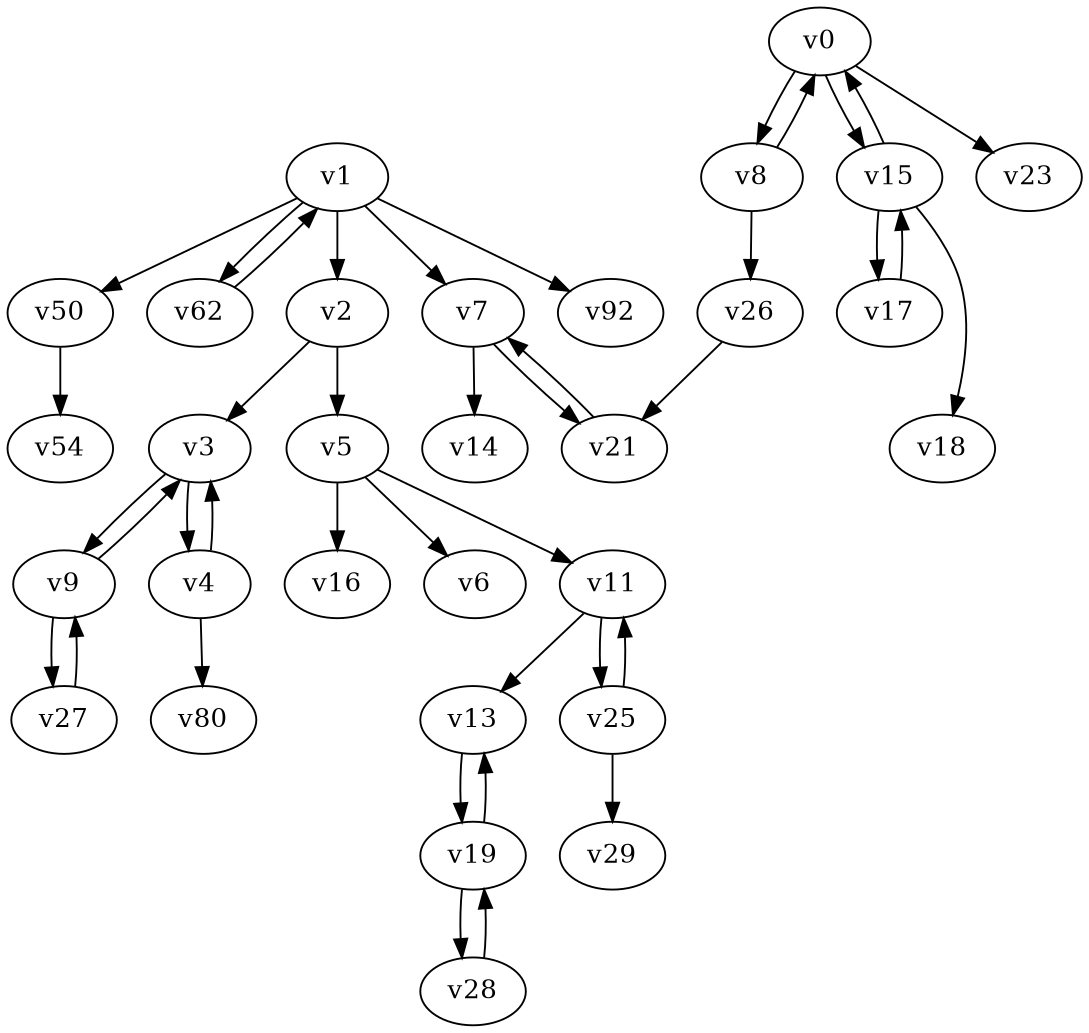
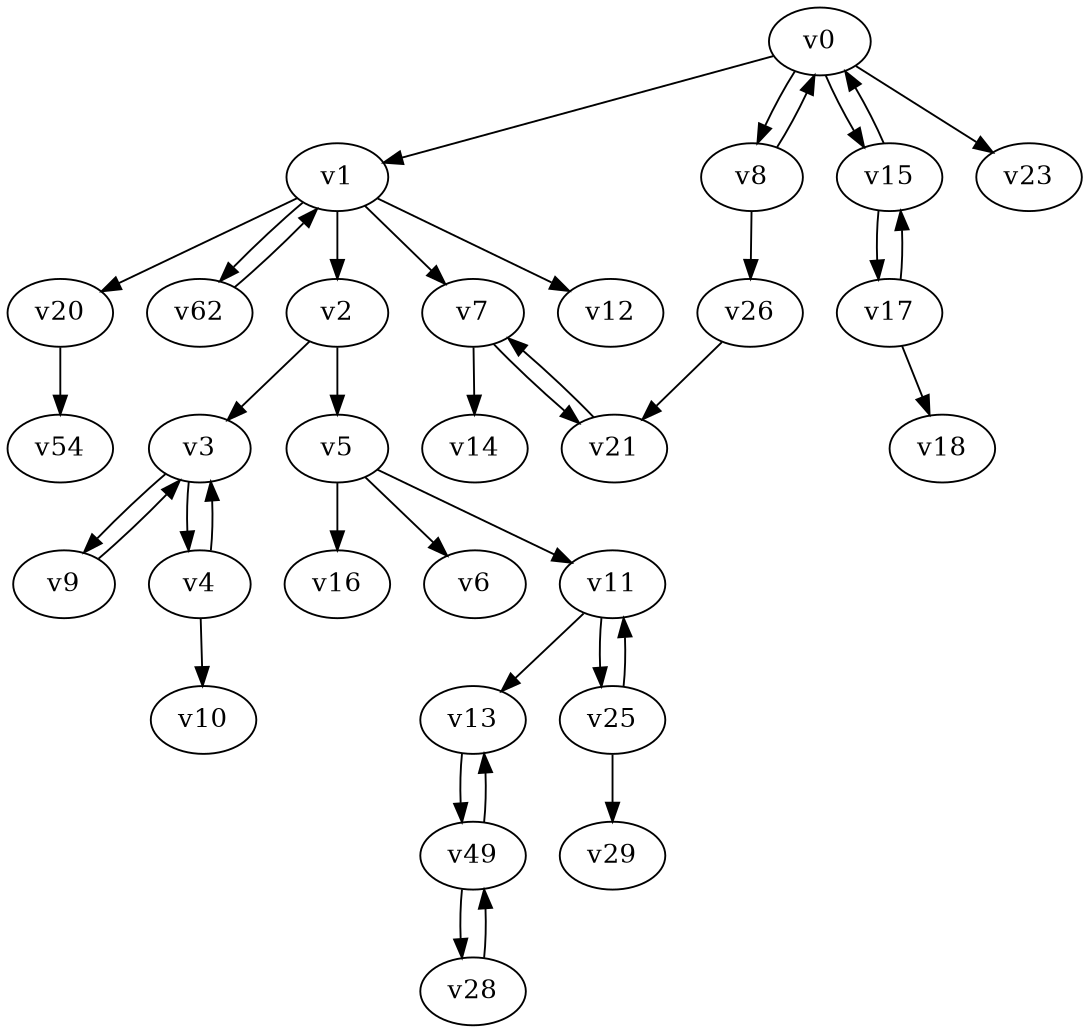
none -> (588, 107)
(963, 296) -> (912, 372)
(60, 313) -> (60, 313)
(611, 313) -> (611, 313)
(64, 720) -> none
(204, 720) -> (204, 720)
(473, 856) -> (473, 856)
